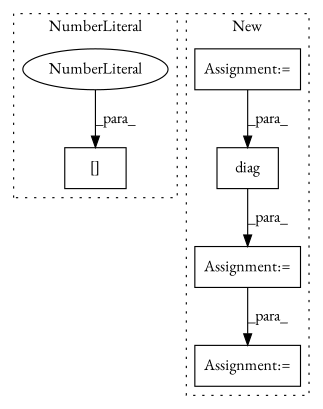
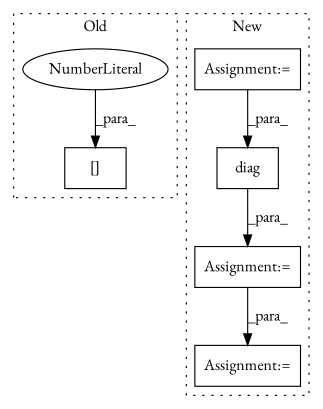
(95, 27) -> (95, 27)
